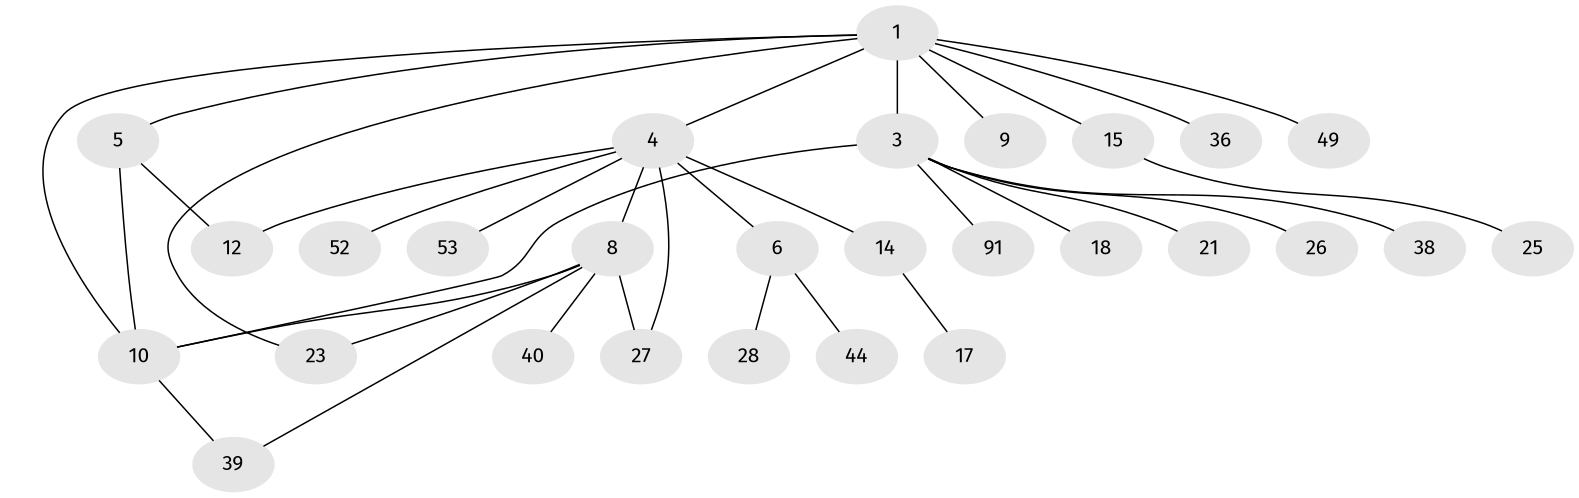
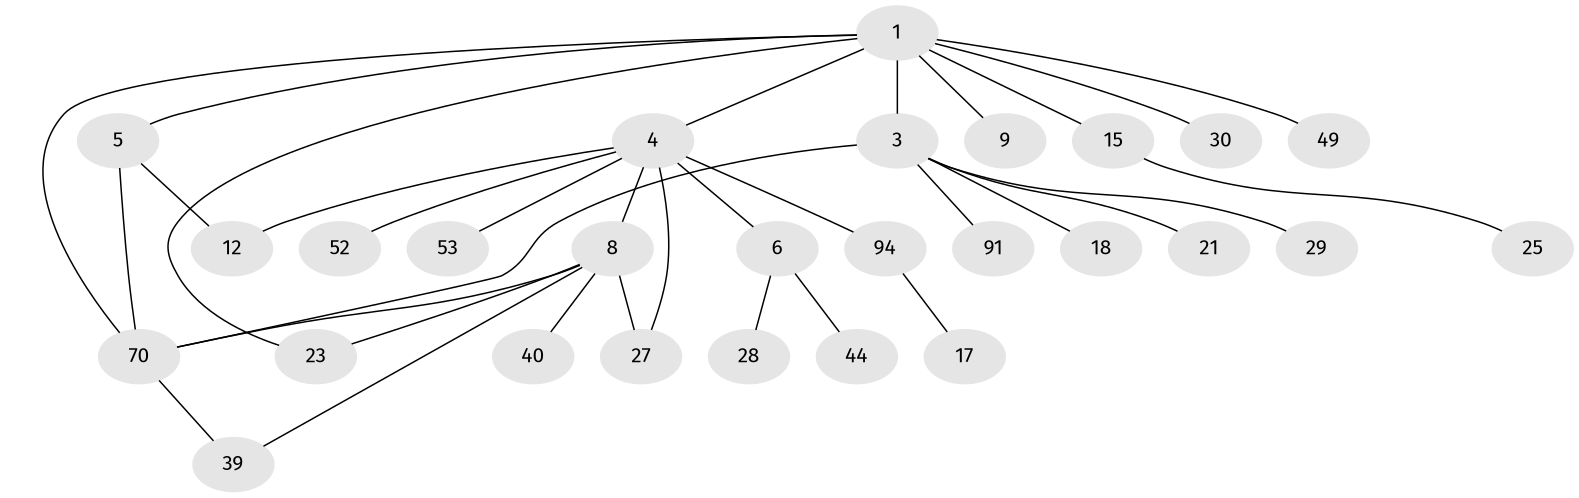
(1221, 141) -> (1221, 141)
(885, 249) -> (885, 249)
(1317, 249) -> (1317, 249)
(1425, 249) -> none
(139, 357) -> (139, 357)
